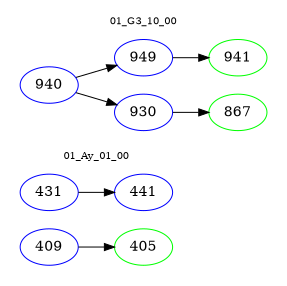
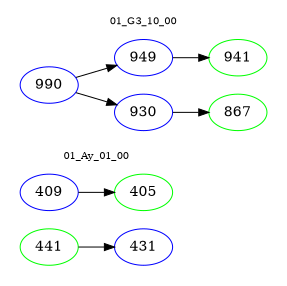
(49, 85) -> (49, 85)
(91, 192) -> (91, 247)
(144, 192) -> (49, 247)
